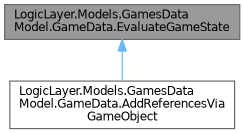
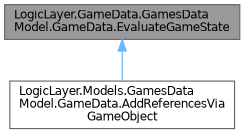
(122, 22) -> (122, 22)
